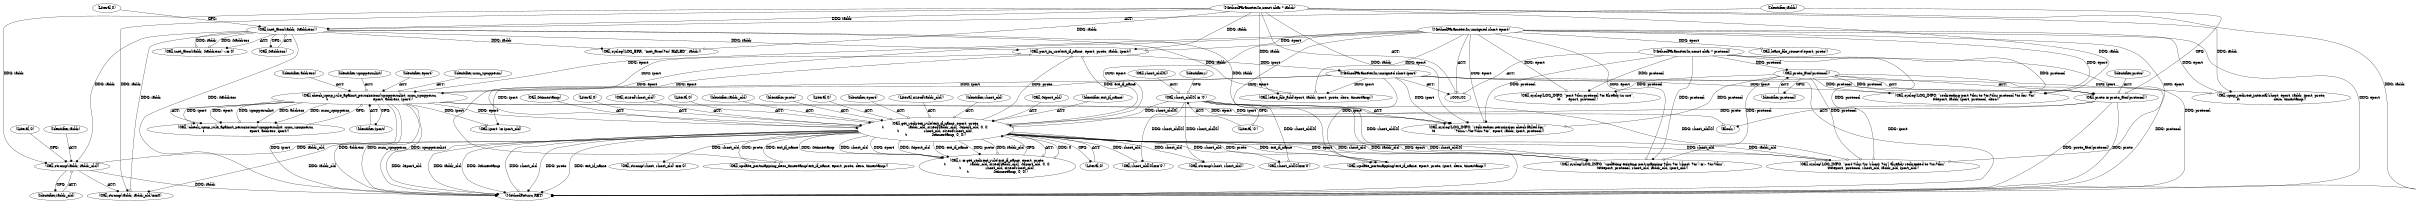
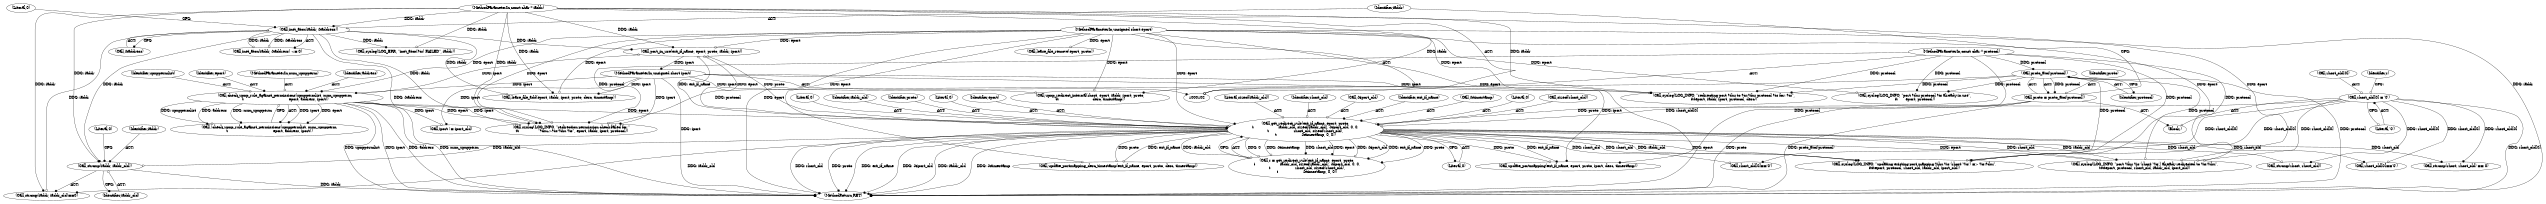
(478, 74) -> (284, 74)
none -> (2466, 109)
(371, 129) -> none
